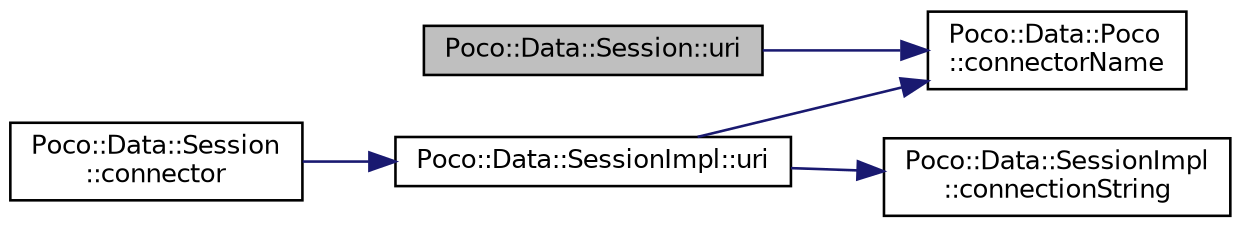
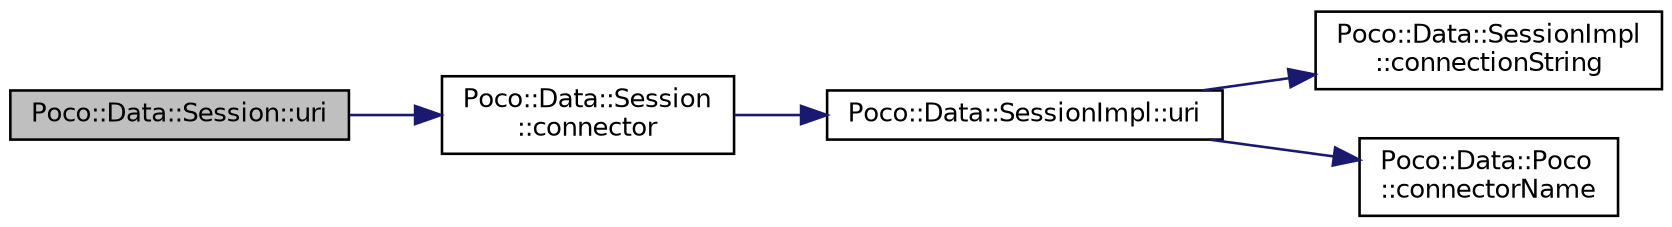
(832, 50) -> (382, 115)
